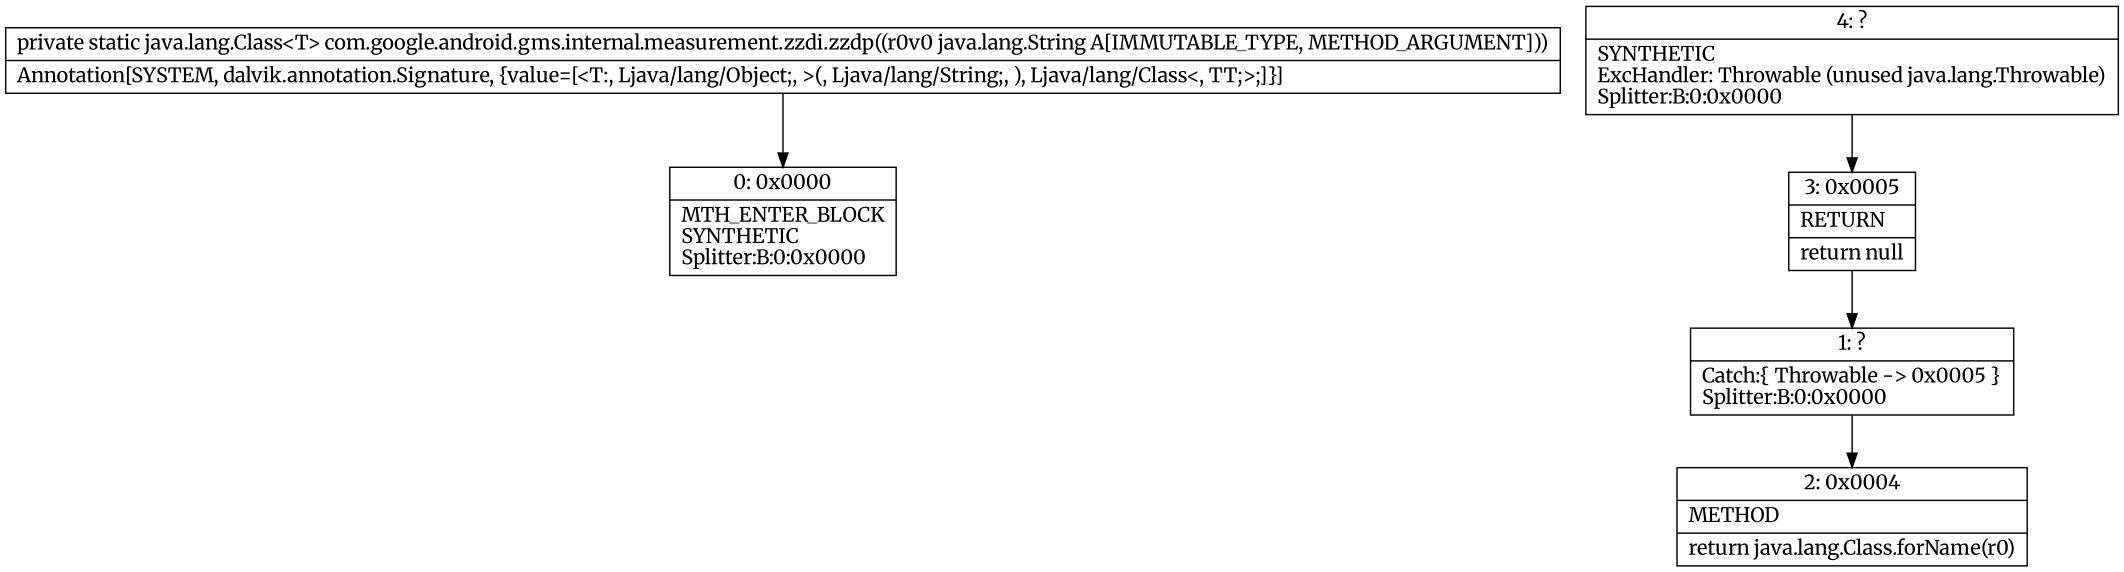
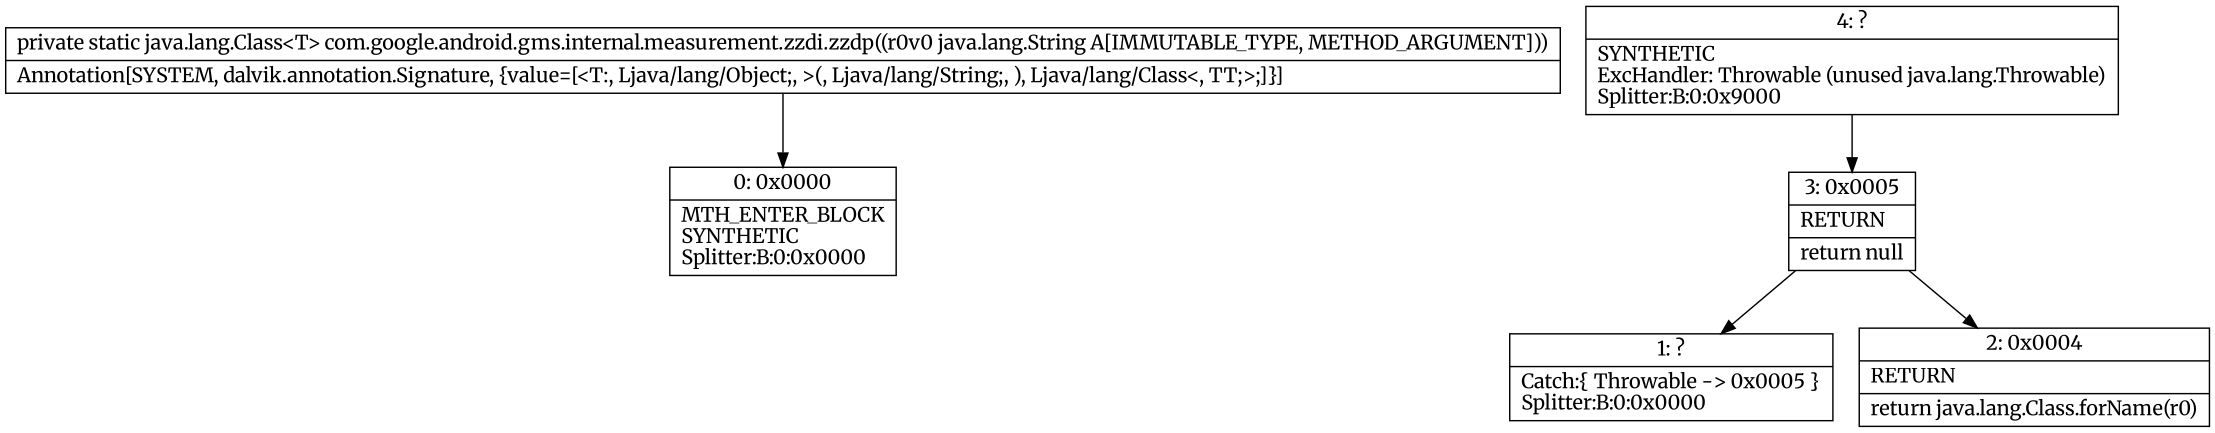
(1690, 98) -> (1690, 98)
(1852, 434) -> (1938, 295)
(1734, 516) -> (1913, 377)
